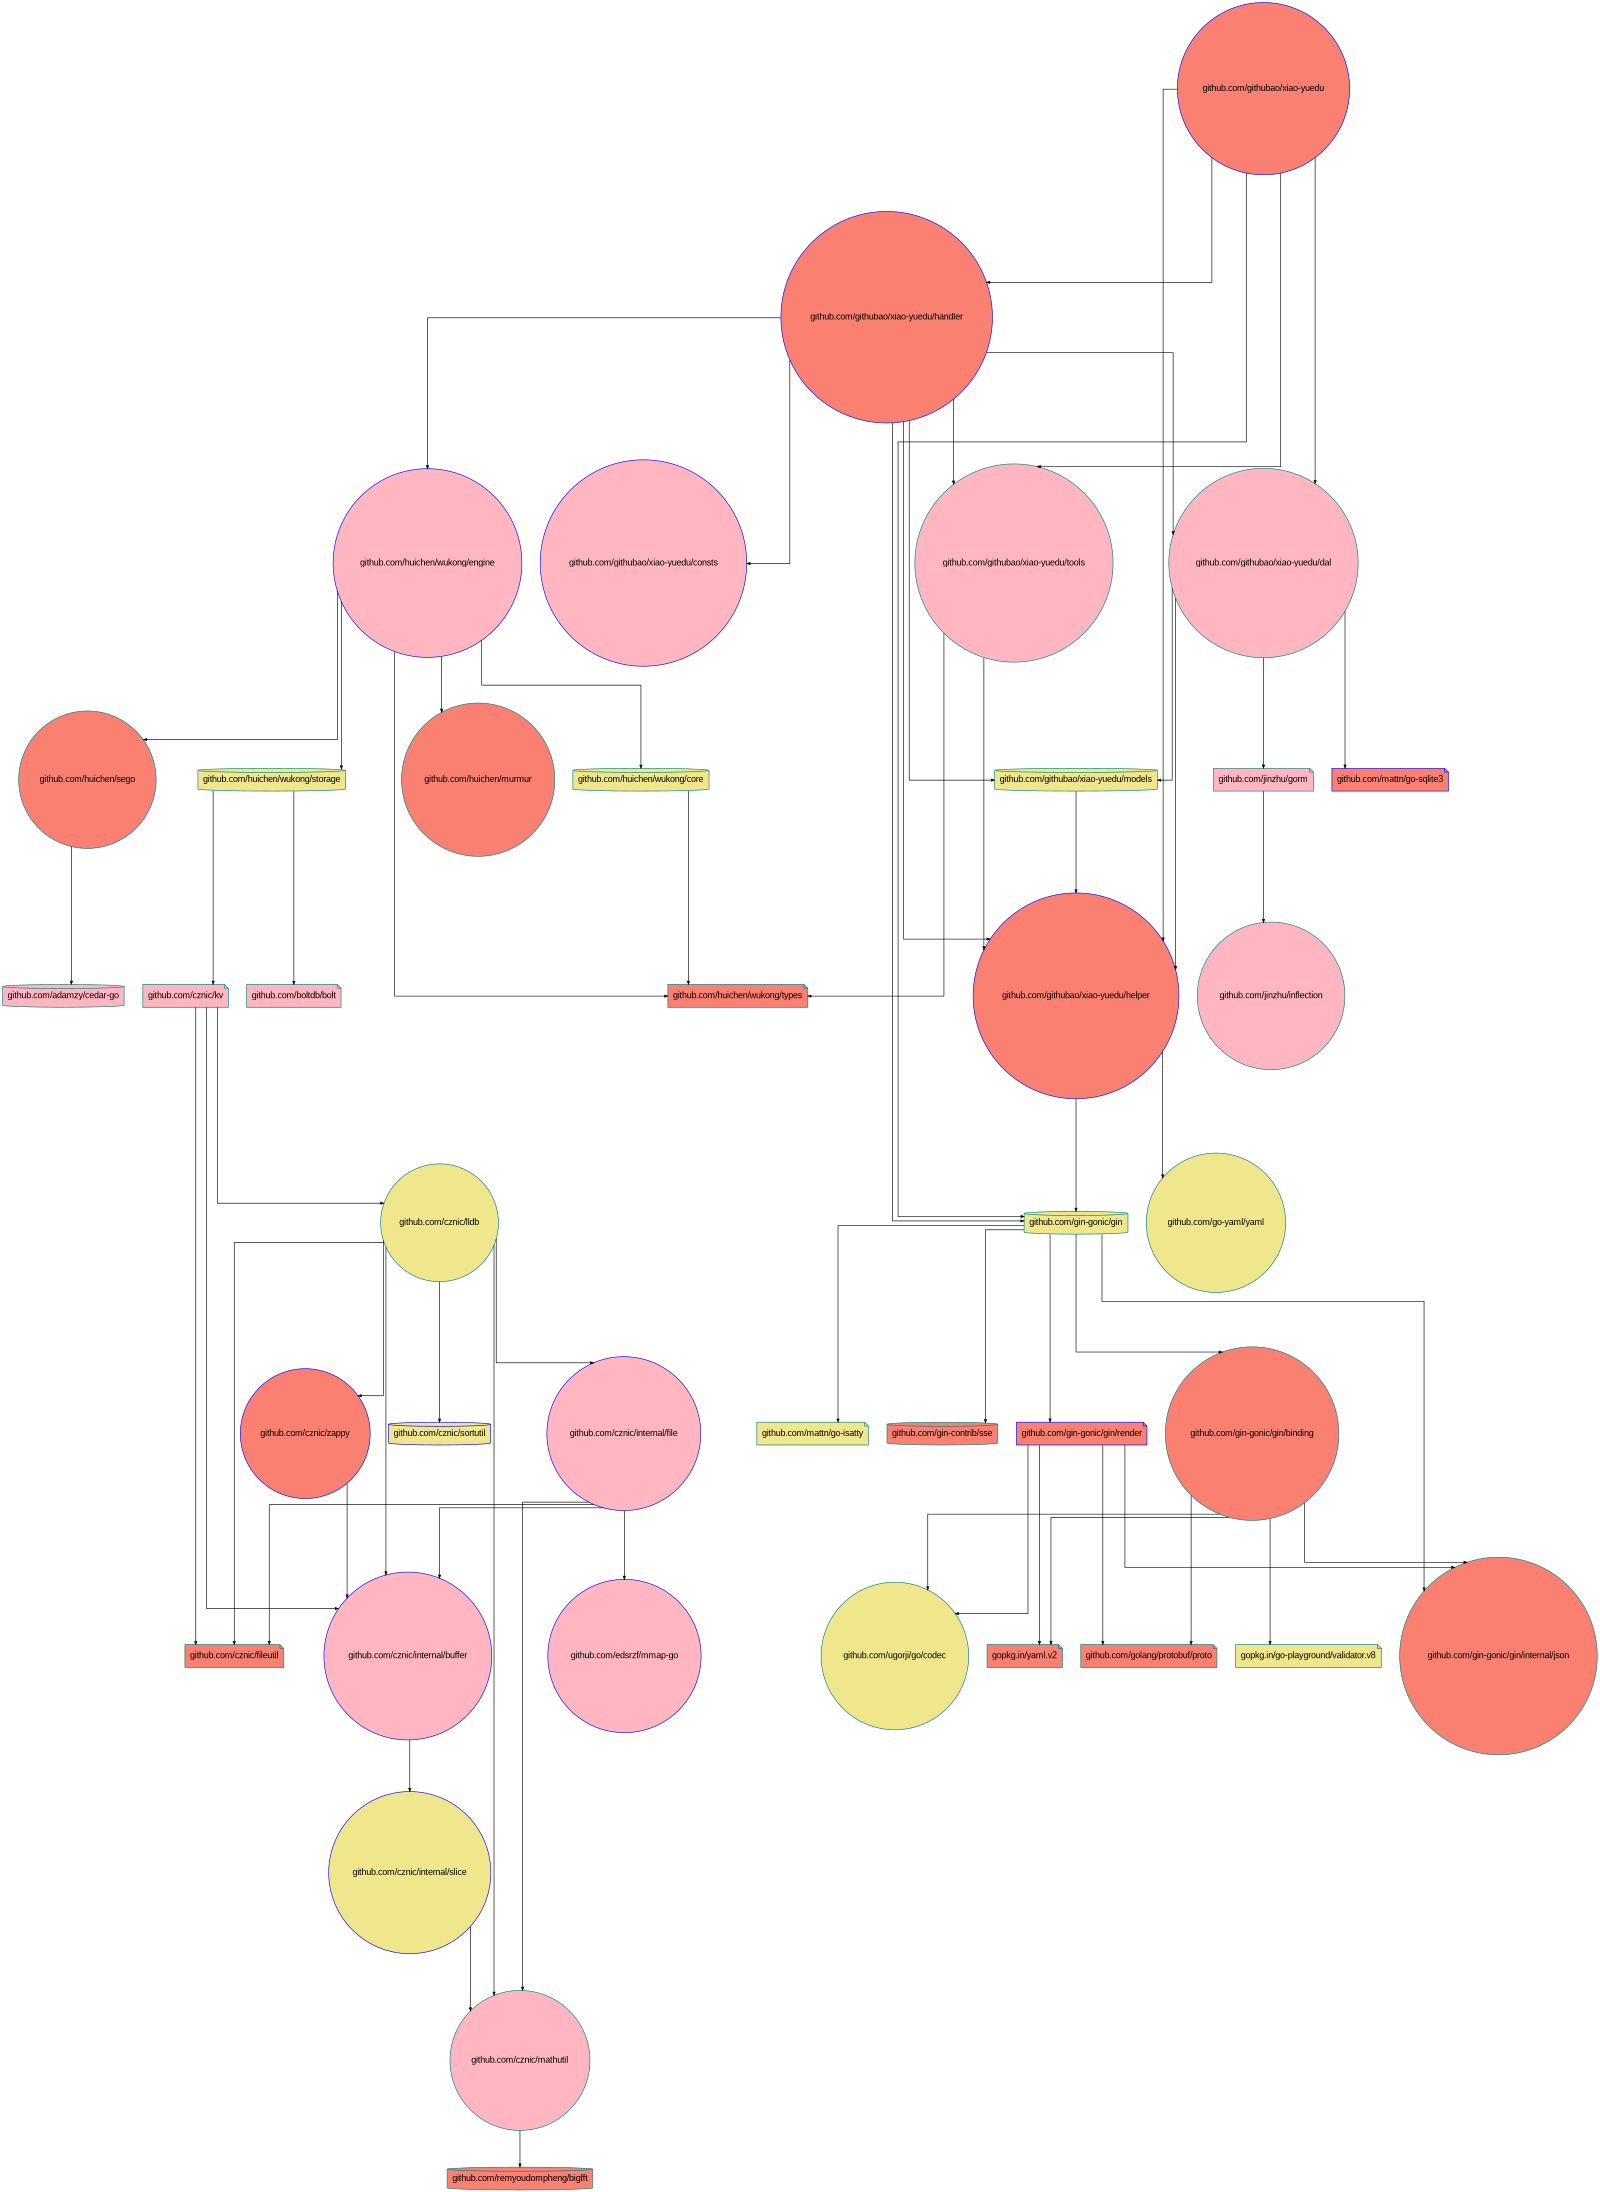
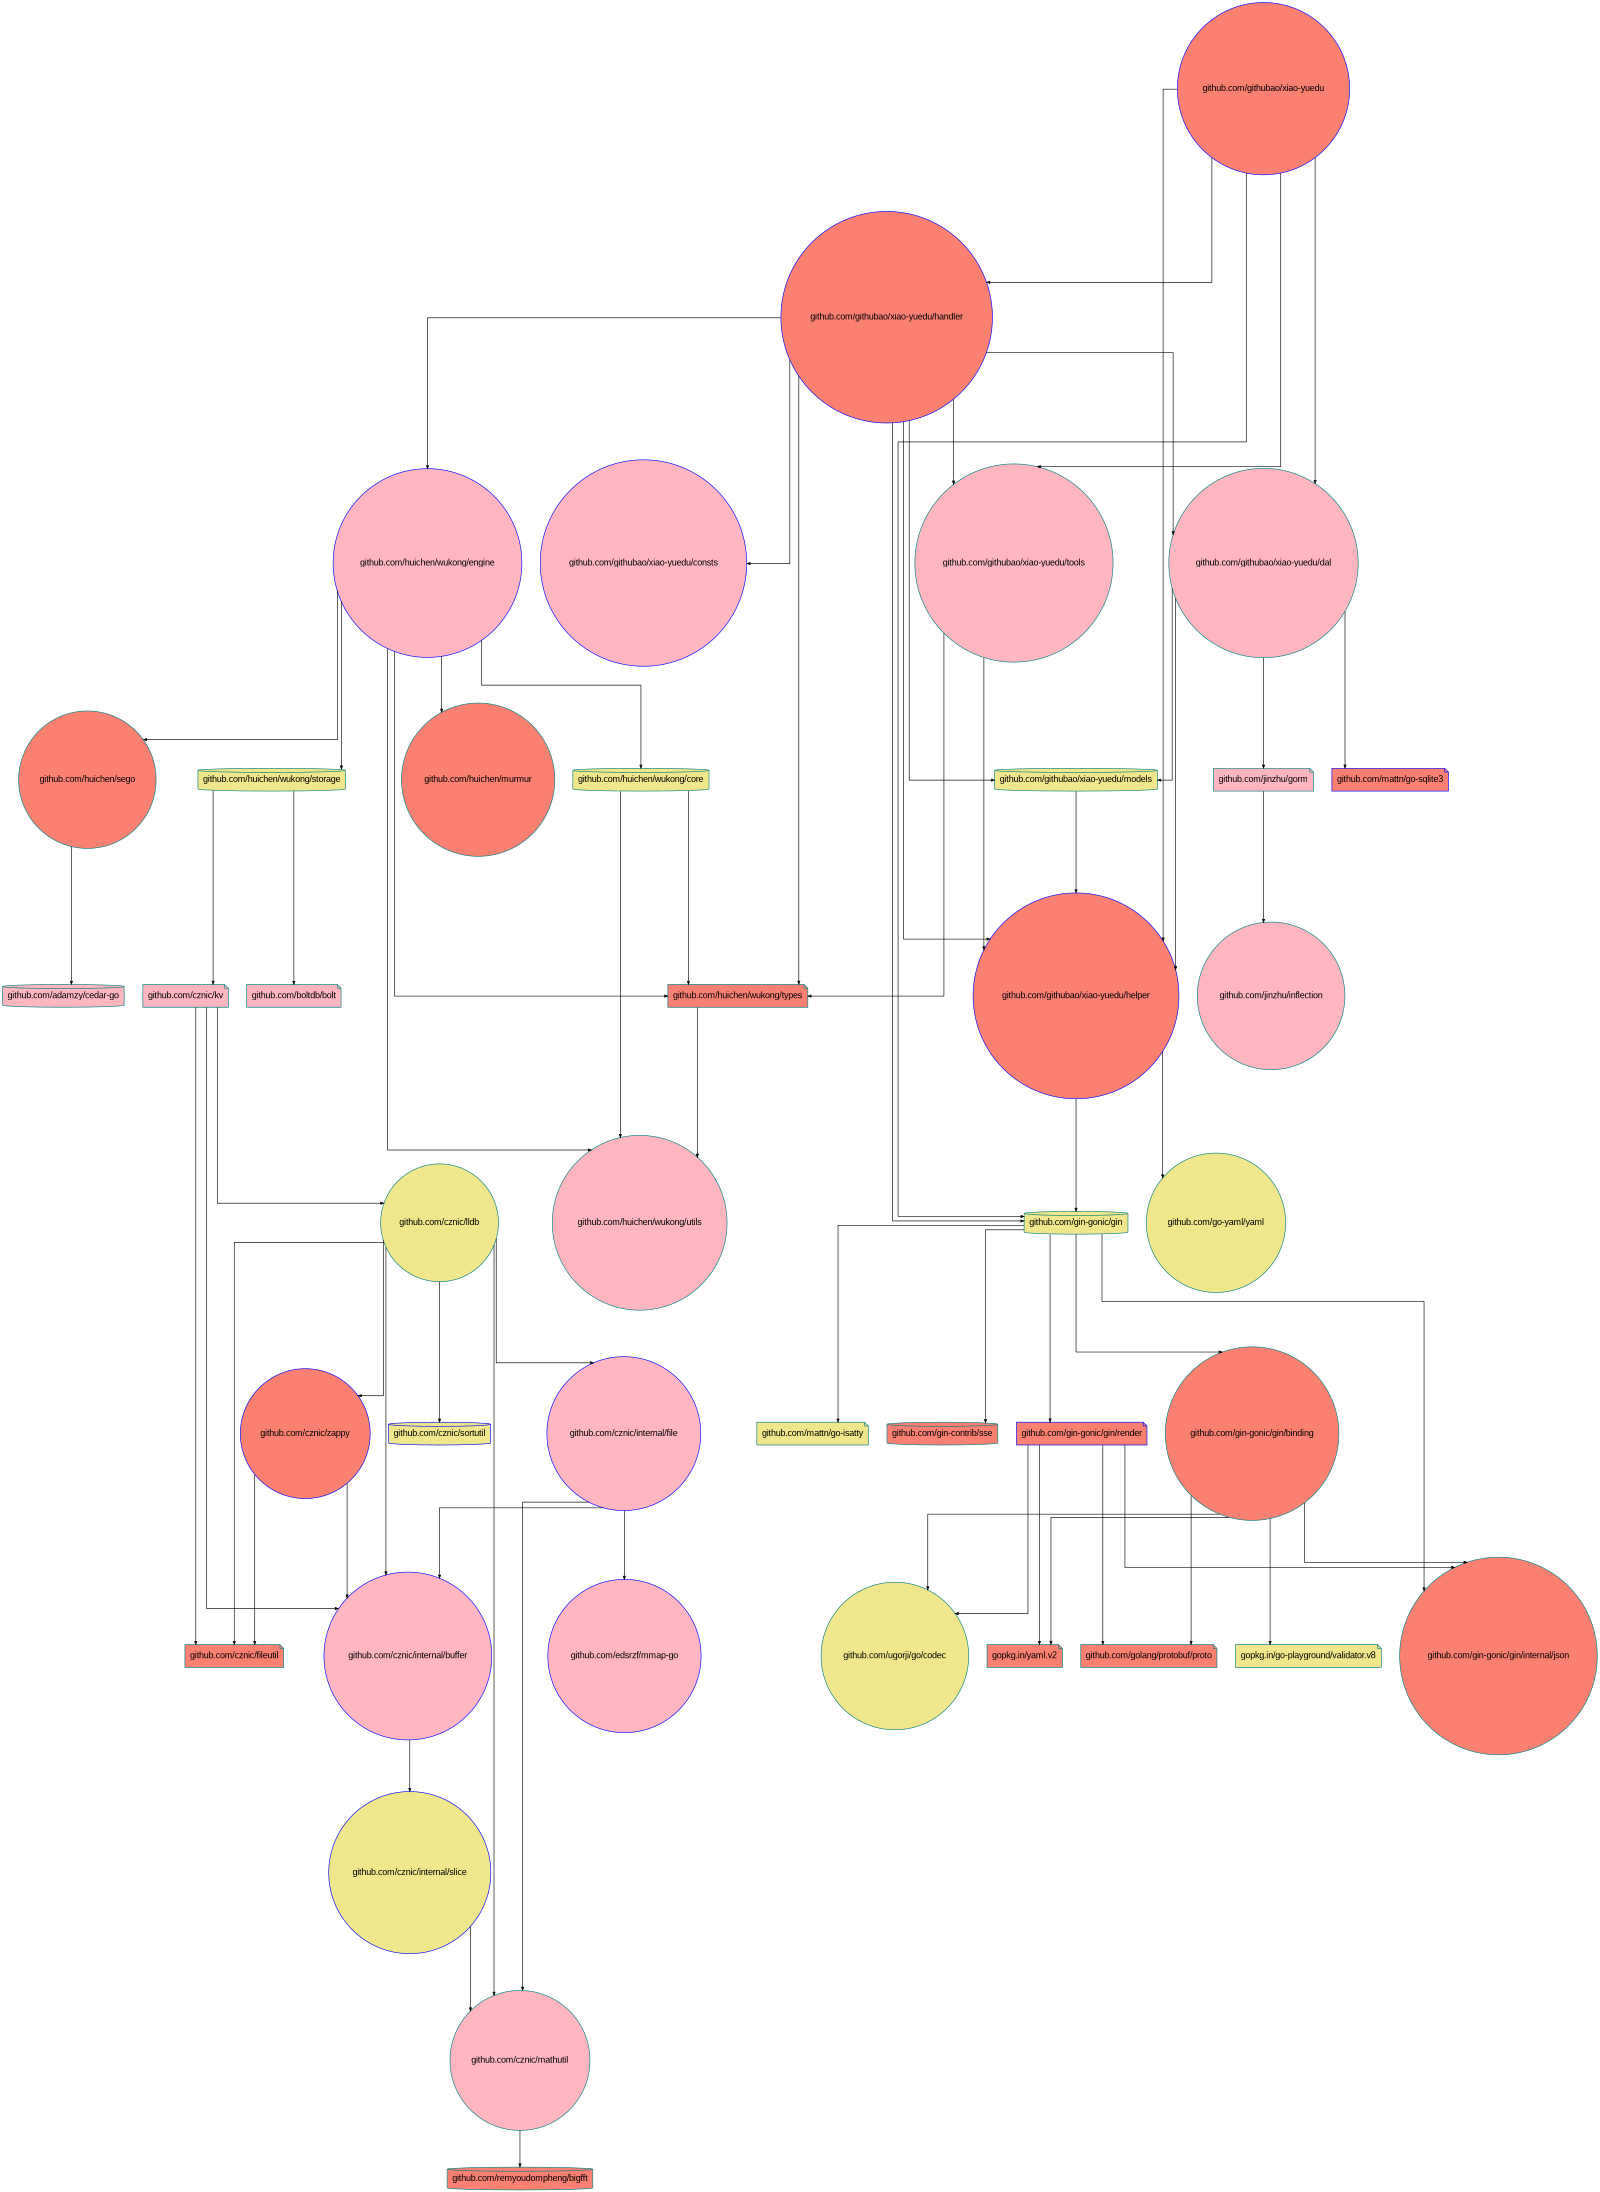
none -> (799, 679)
none -> (640, 1223)
(363, 1505) -> (255, 1558)
